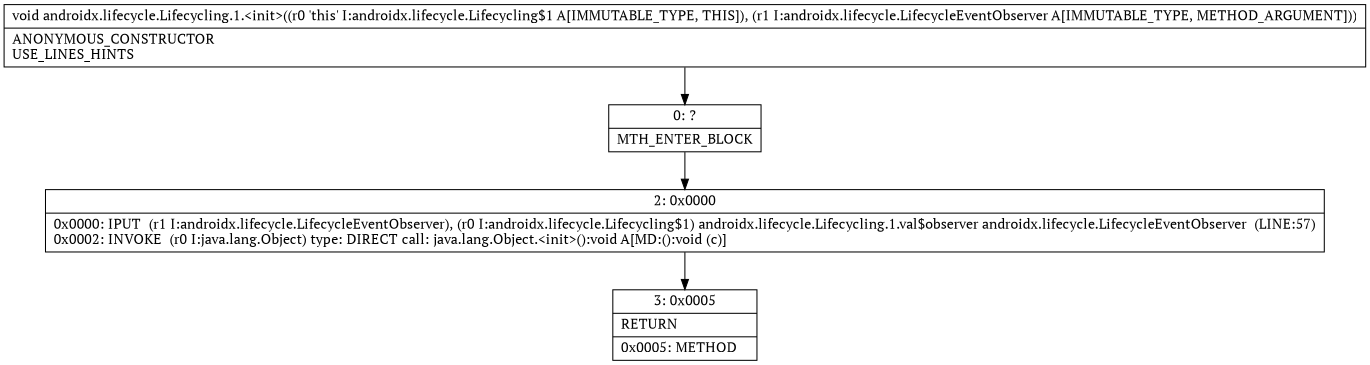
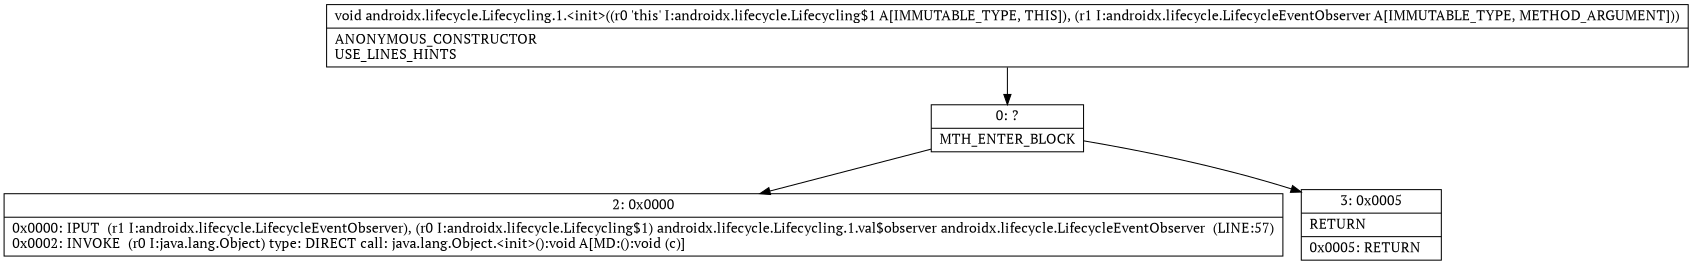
(685, 266) -> (1188, 161)
(685, 348) -> (1371, 248)
